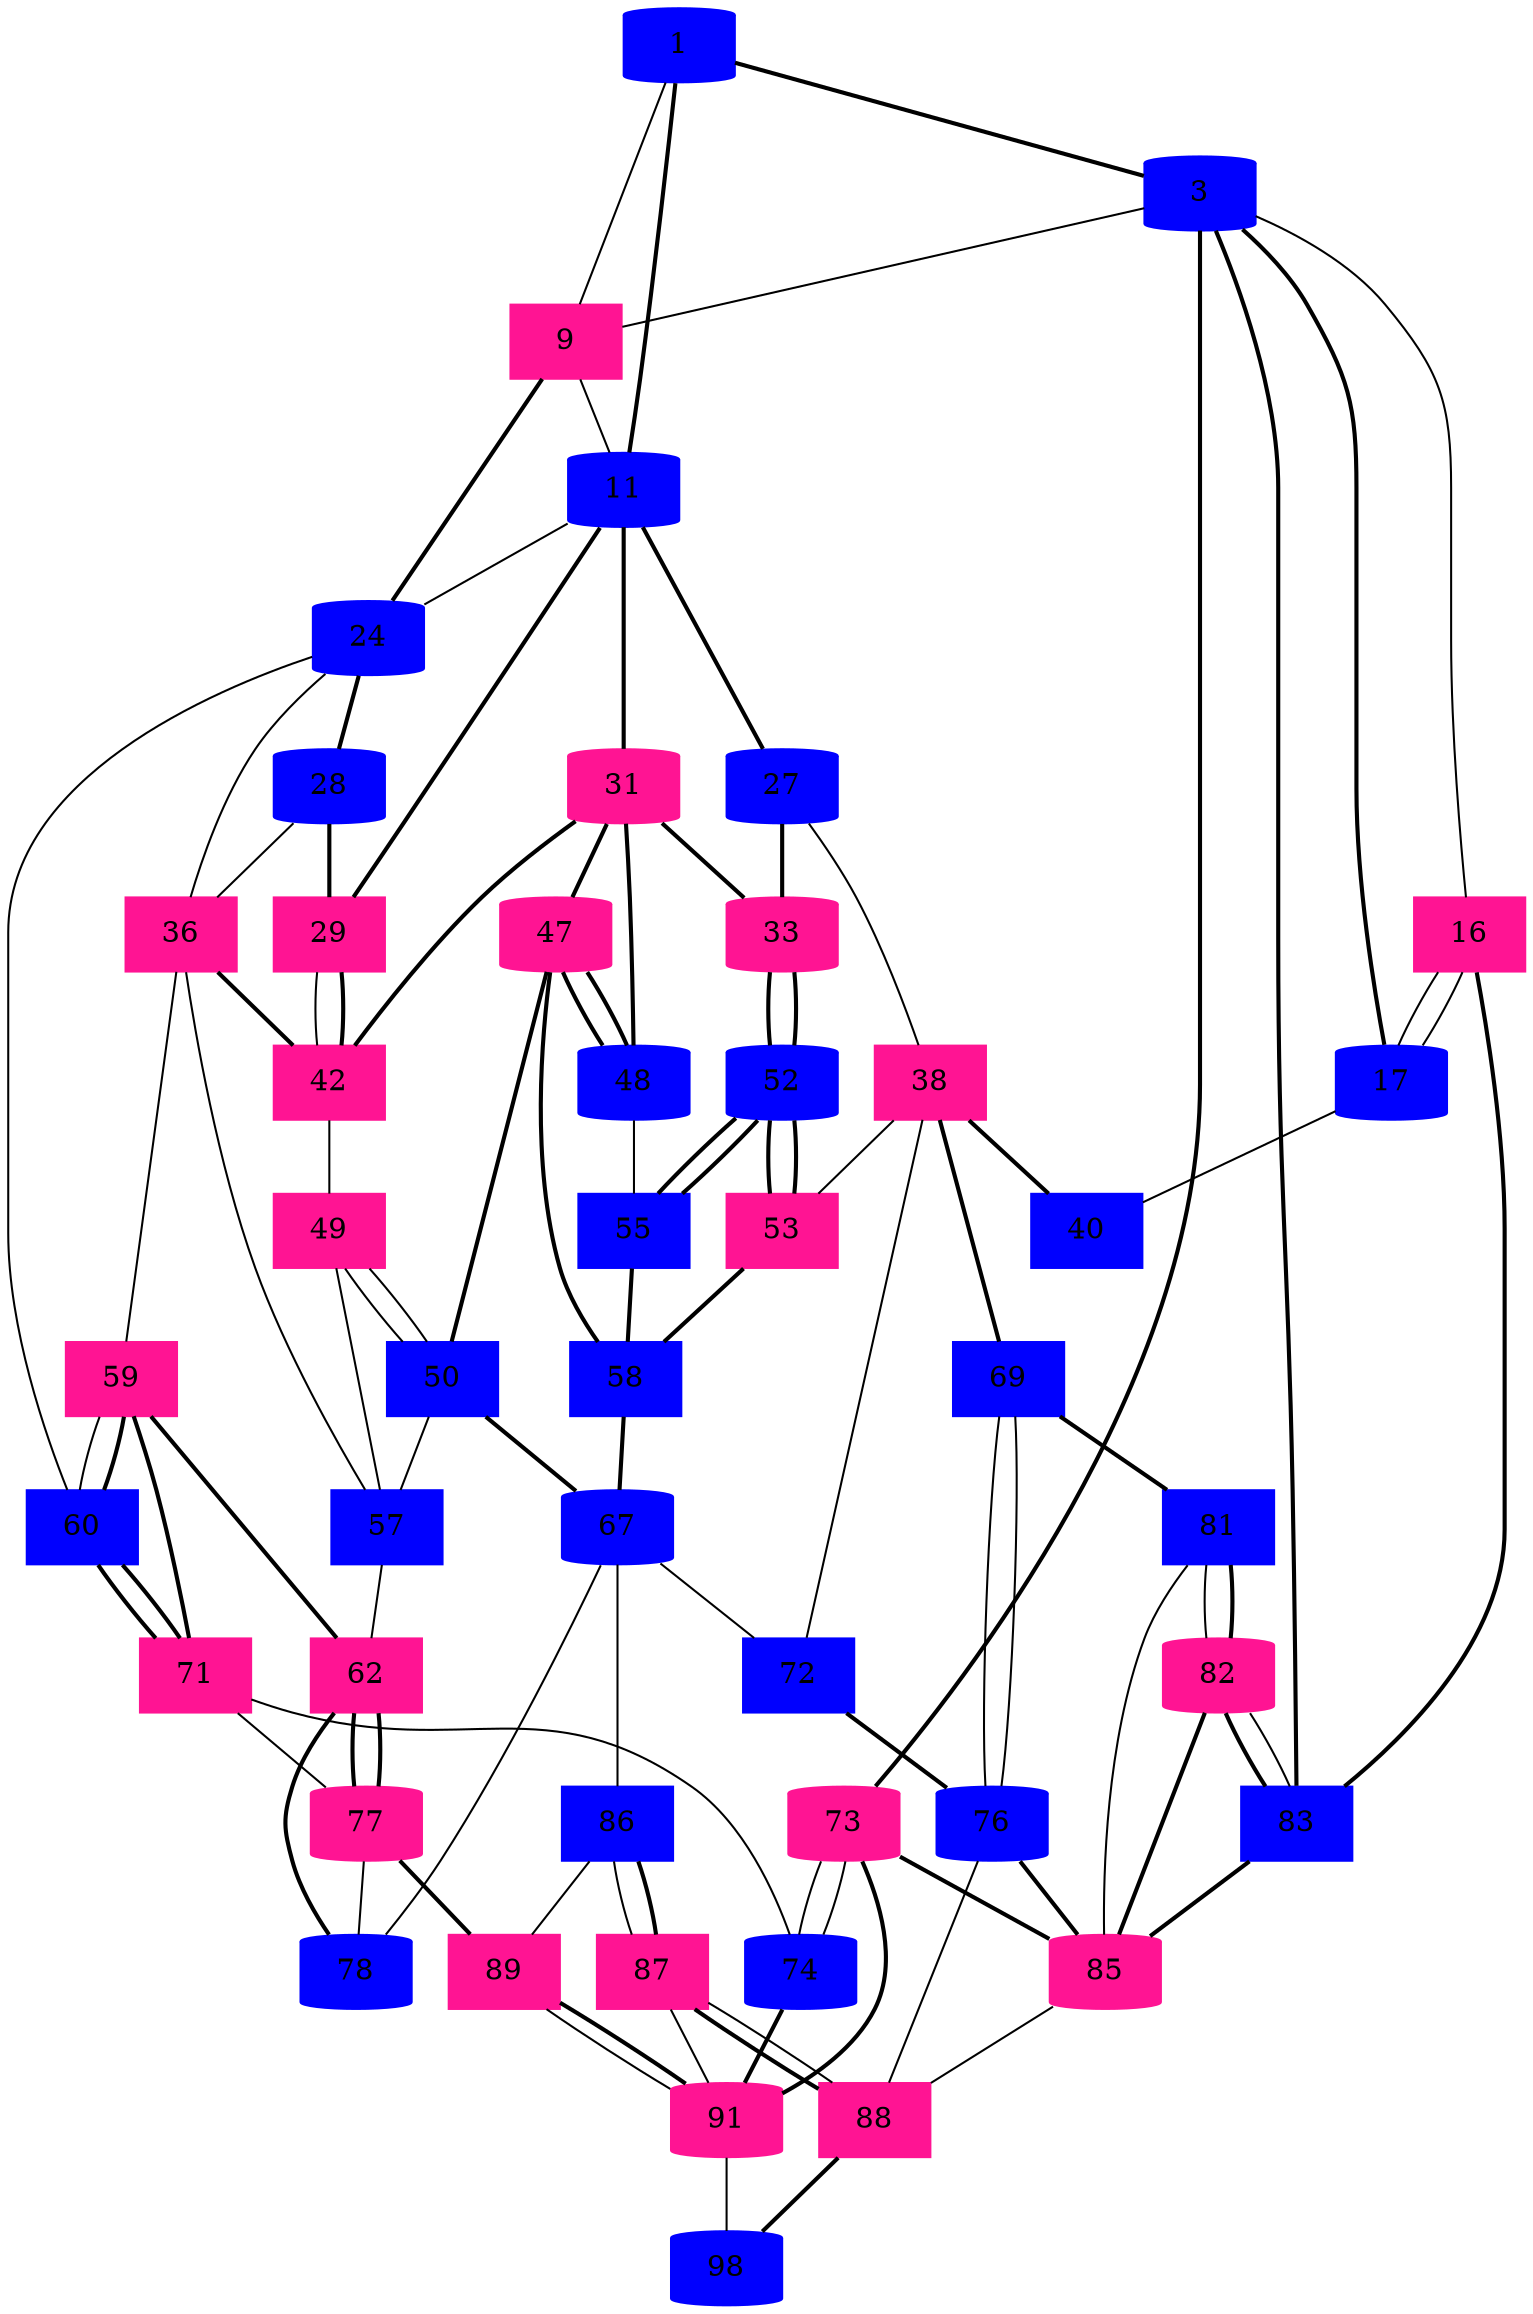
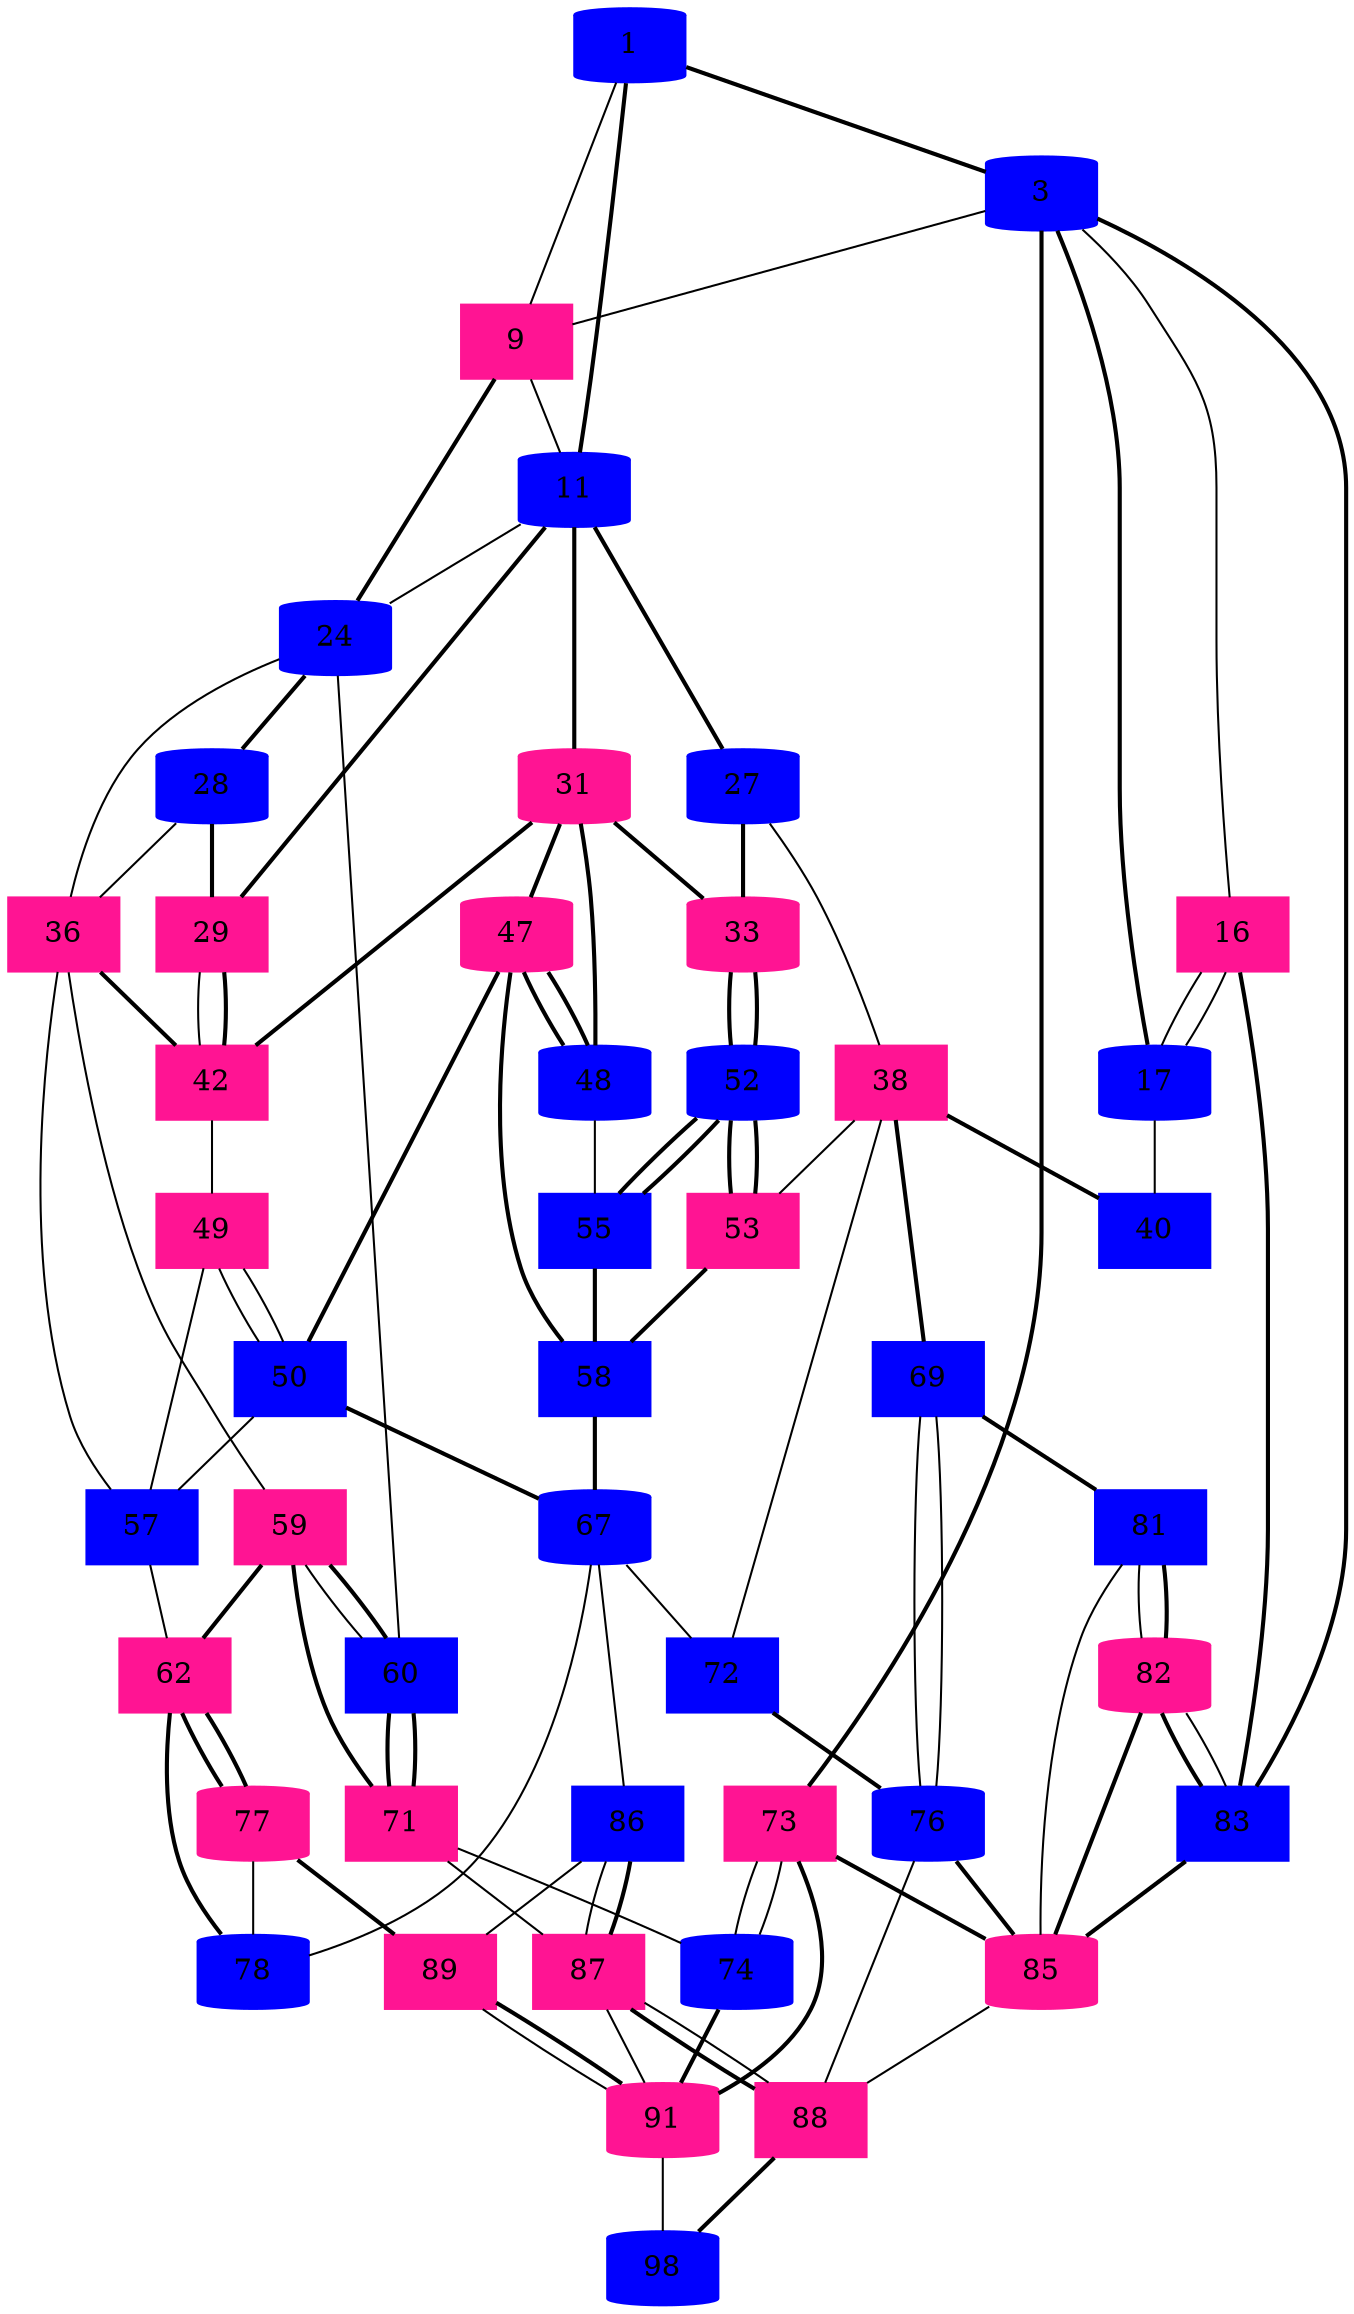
(282, 1750) -> (495, 1898)
(844, 1824) -> (780, 1824)
